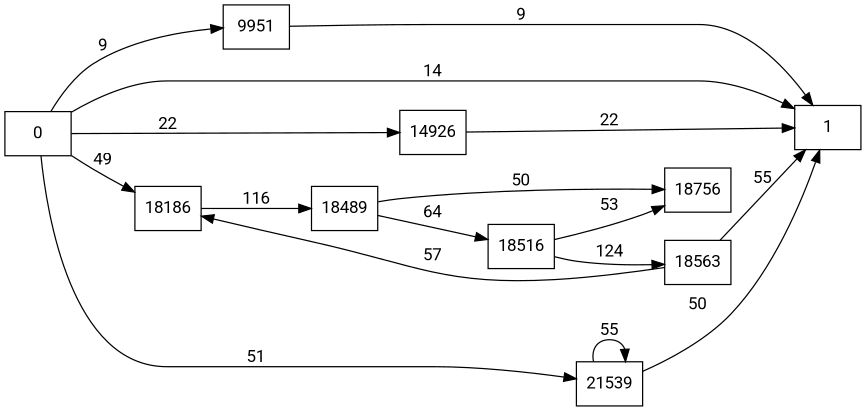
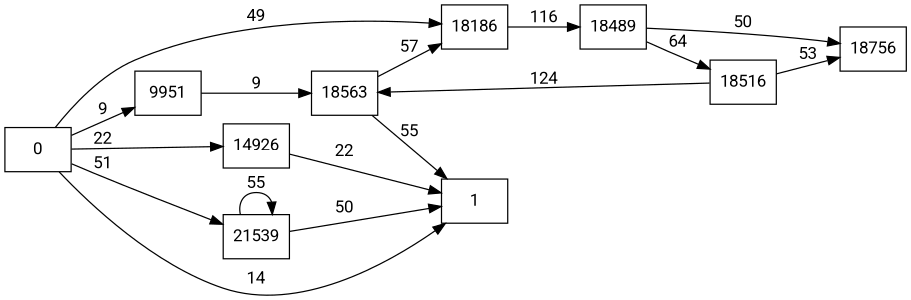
(560, 25) -> (250, 93)
